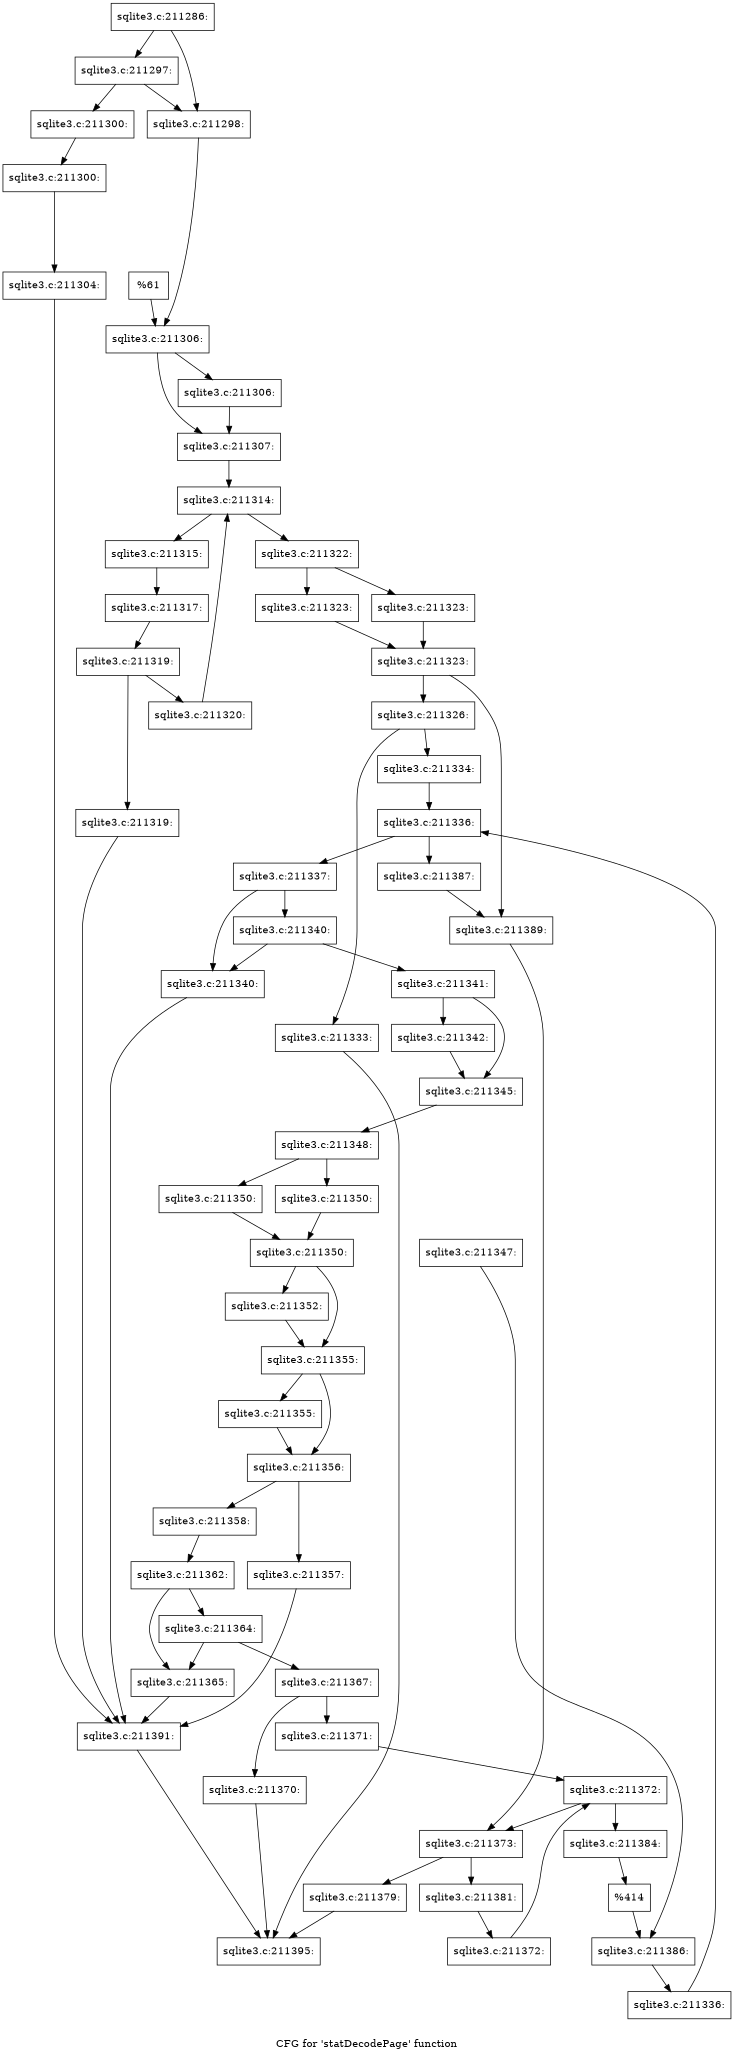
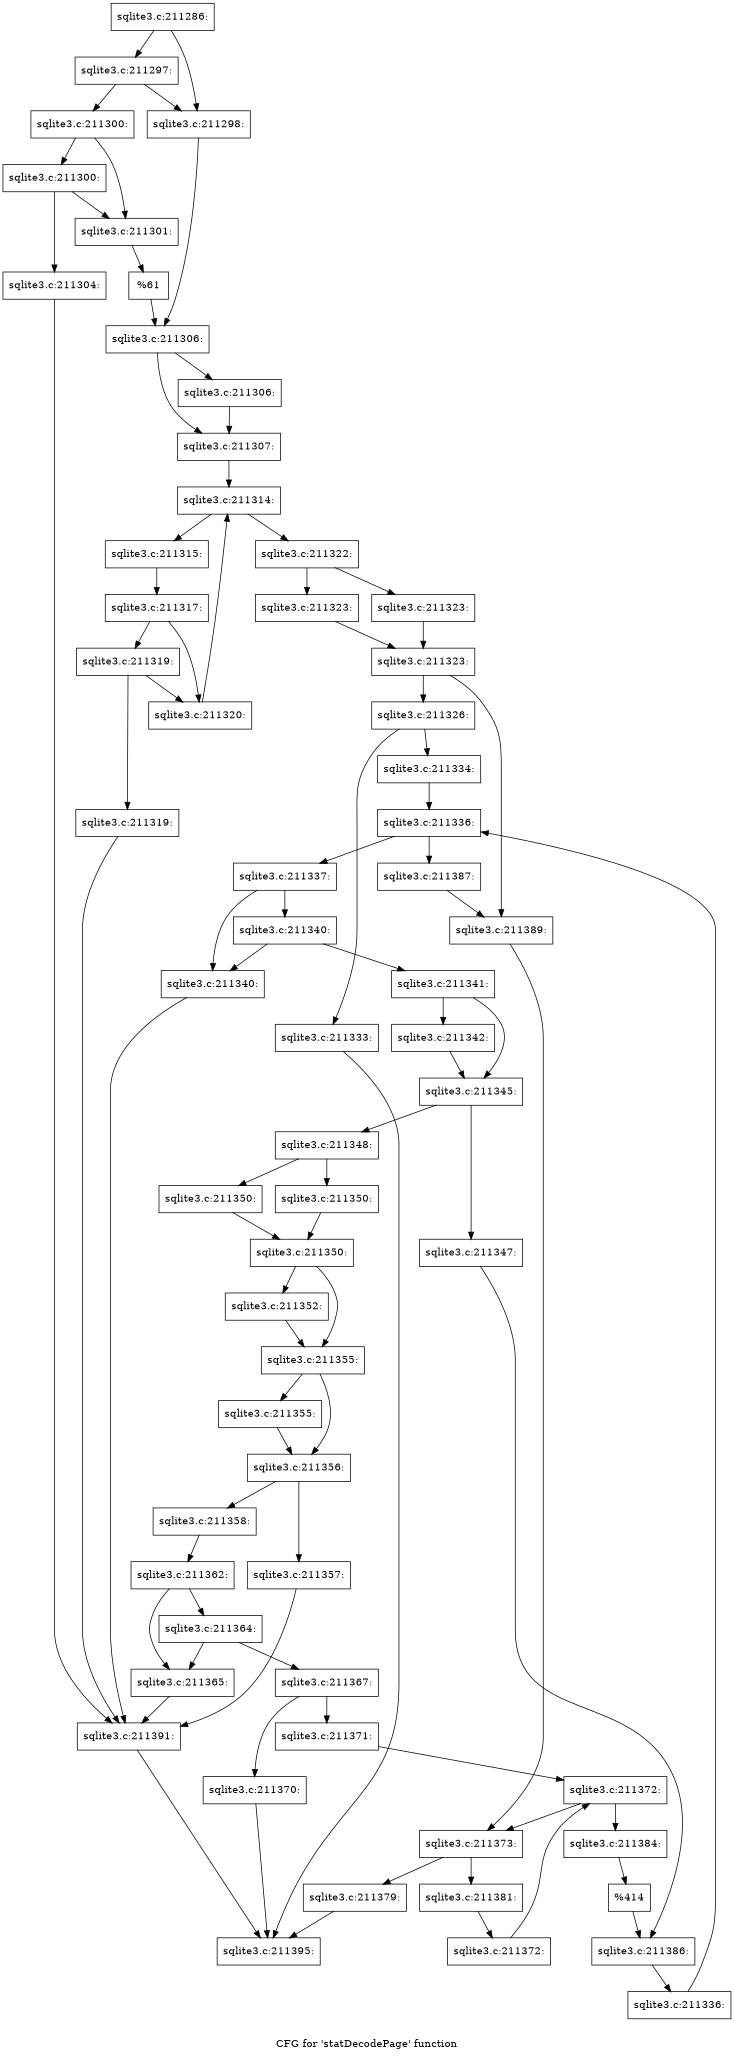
none -> (127, 232)
none -> (189, 656)
none -> (471, 1168)
